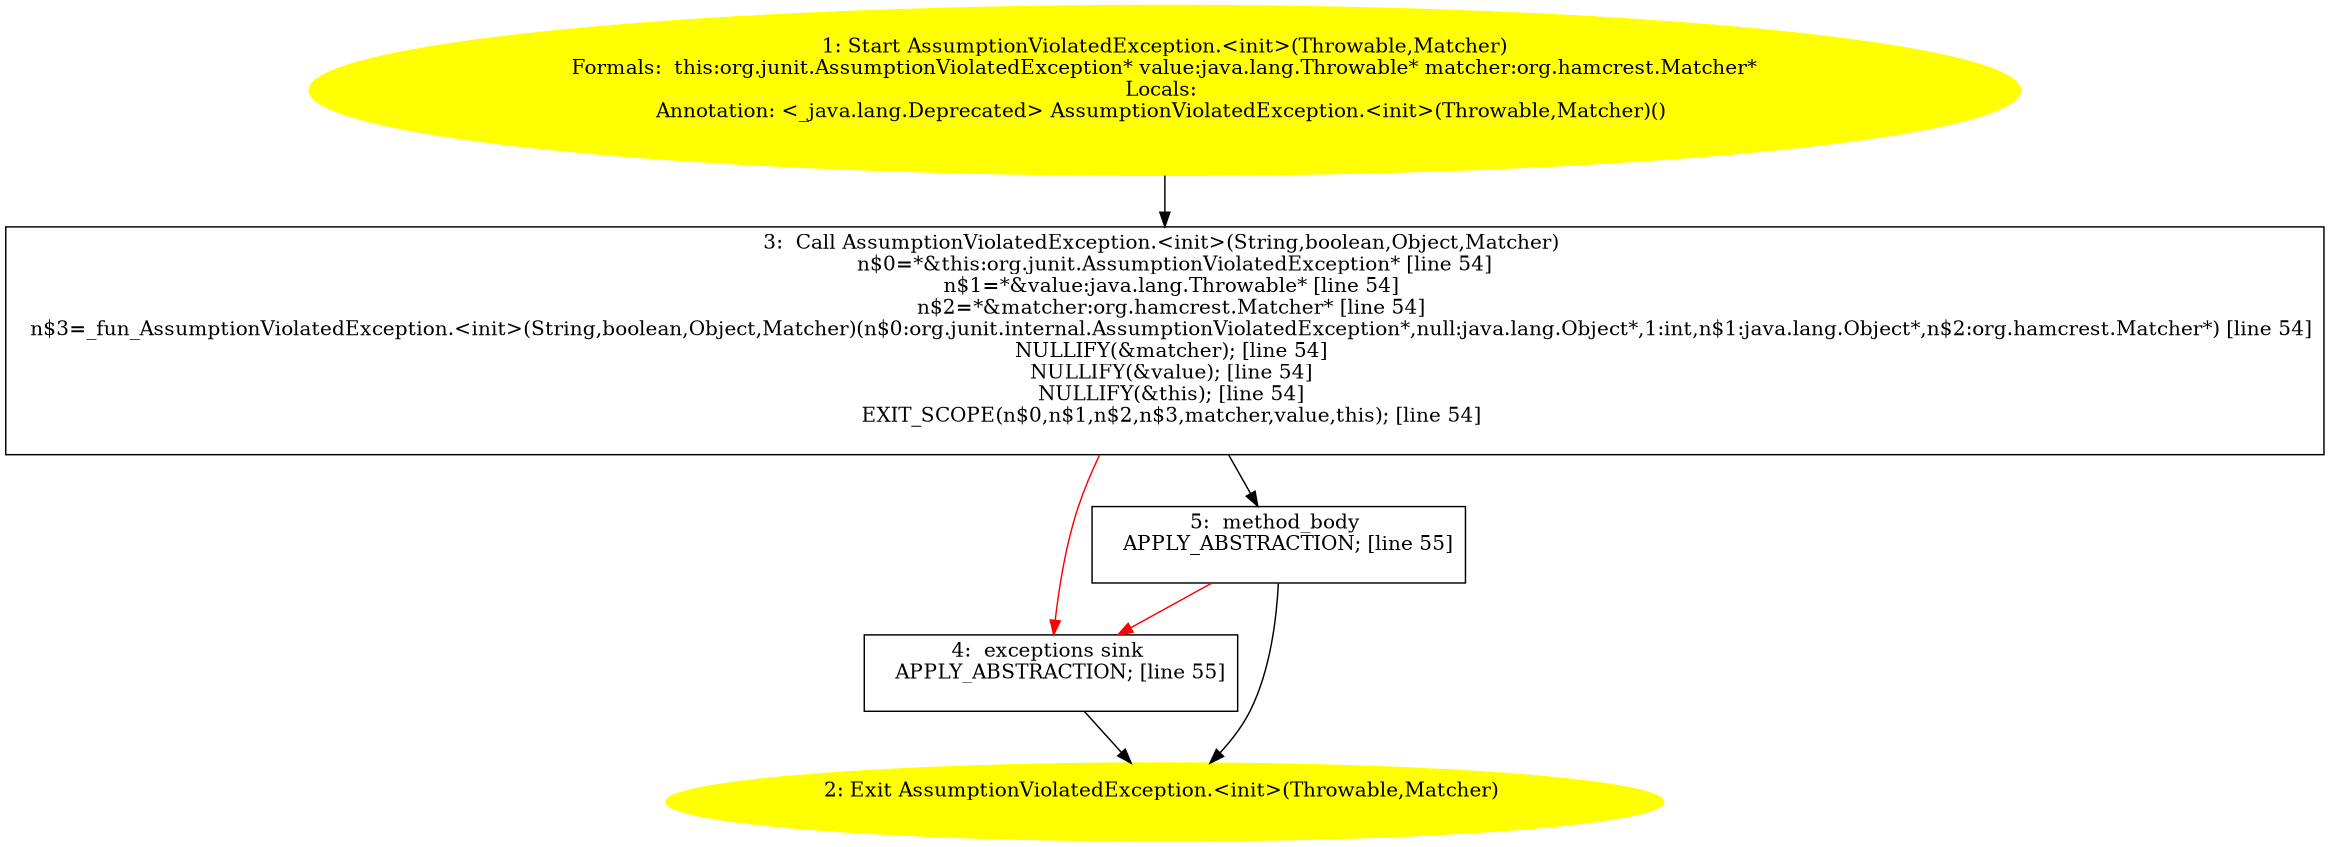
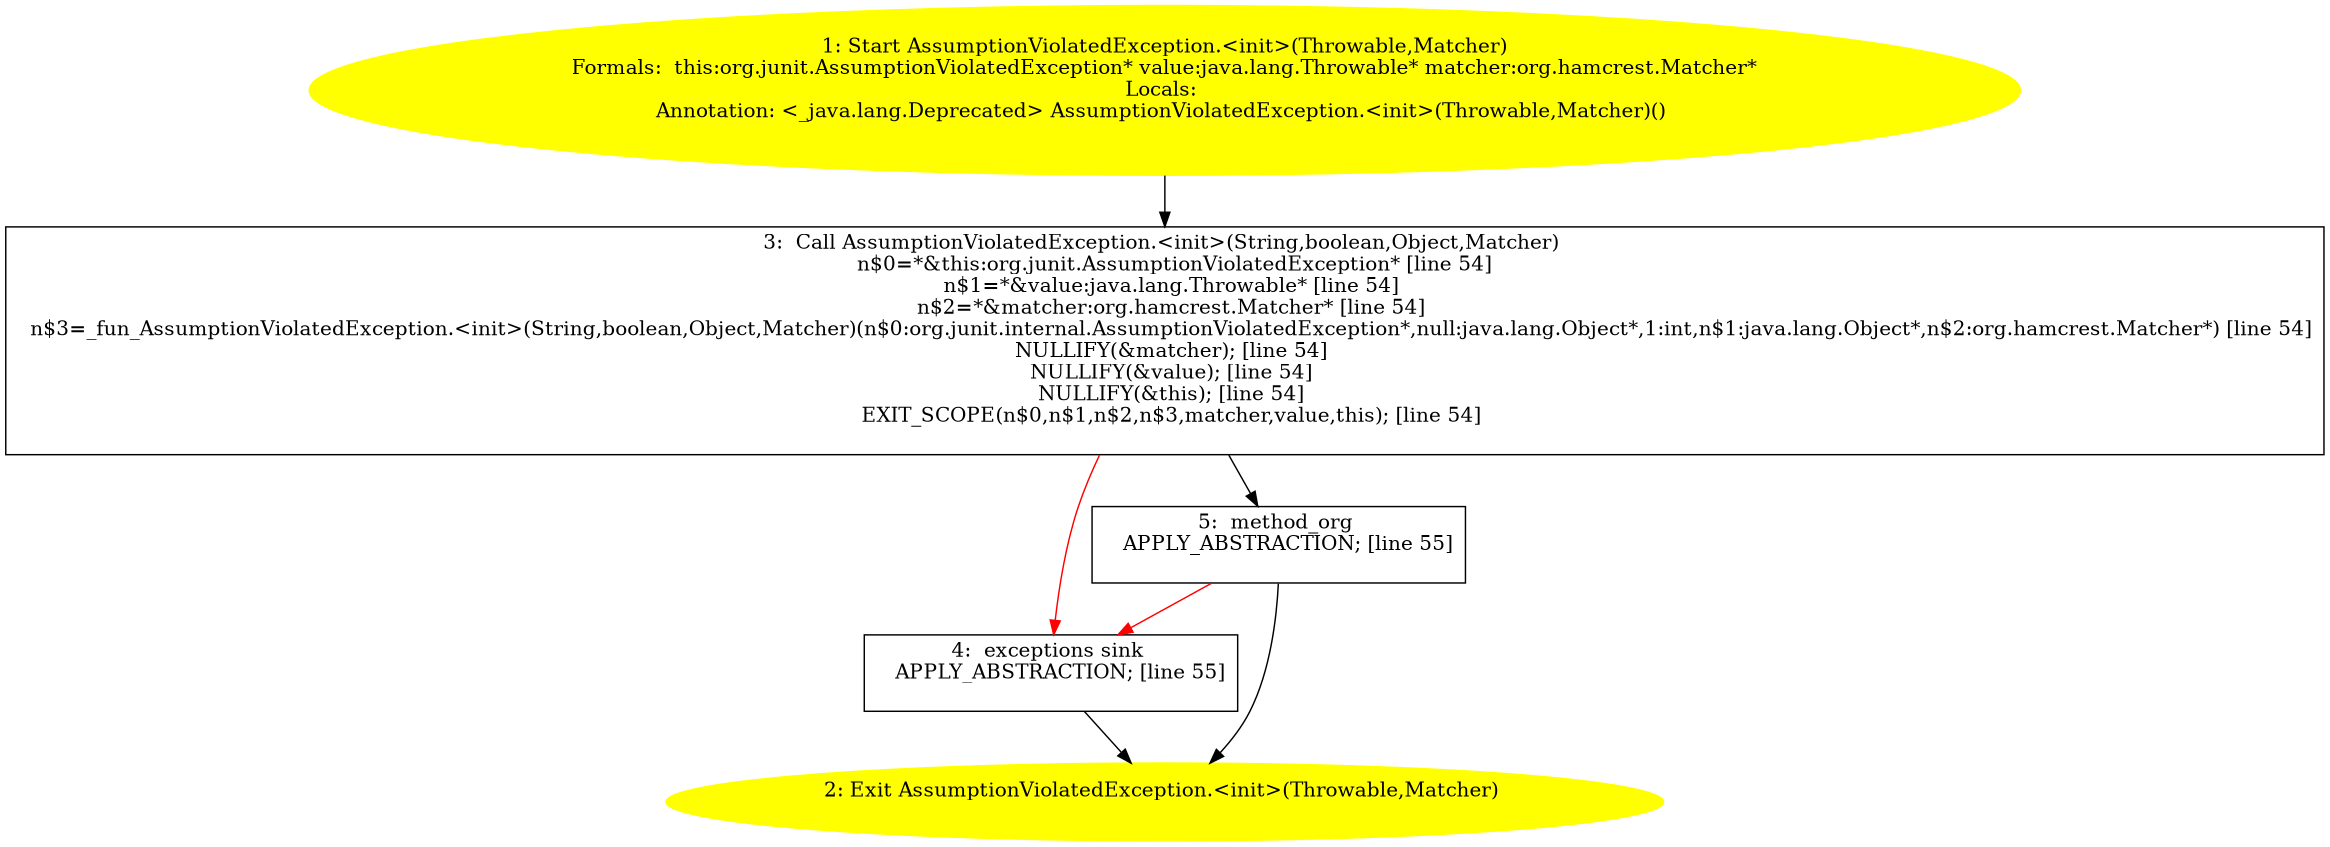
(1279, 545) -> (1279, 545)
